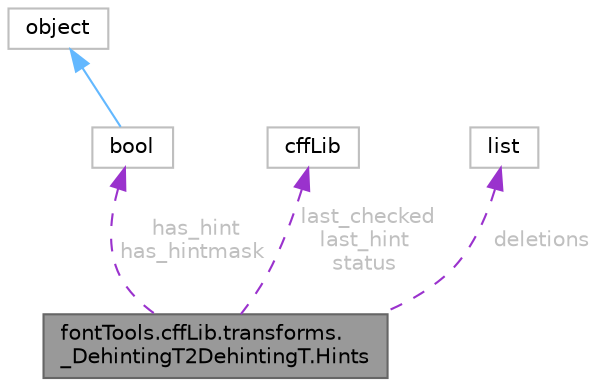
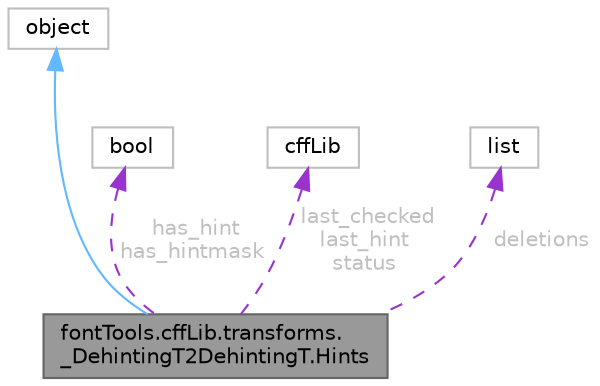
(102, 97) -> (70, 206)
